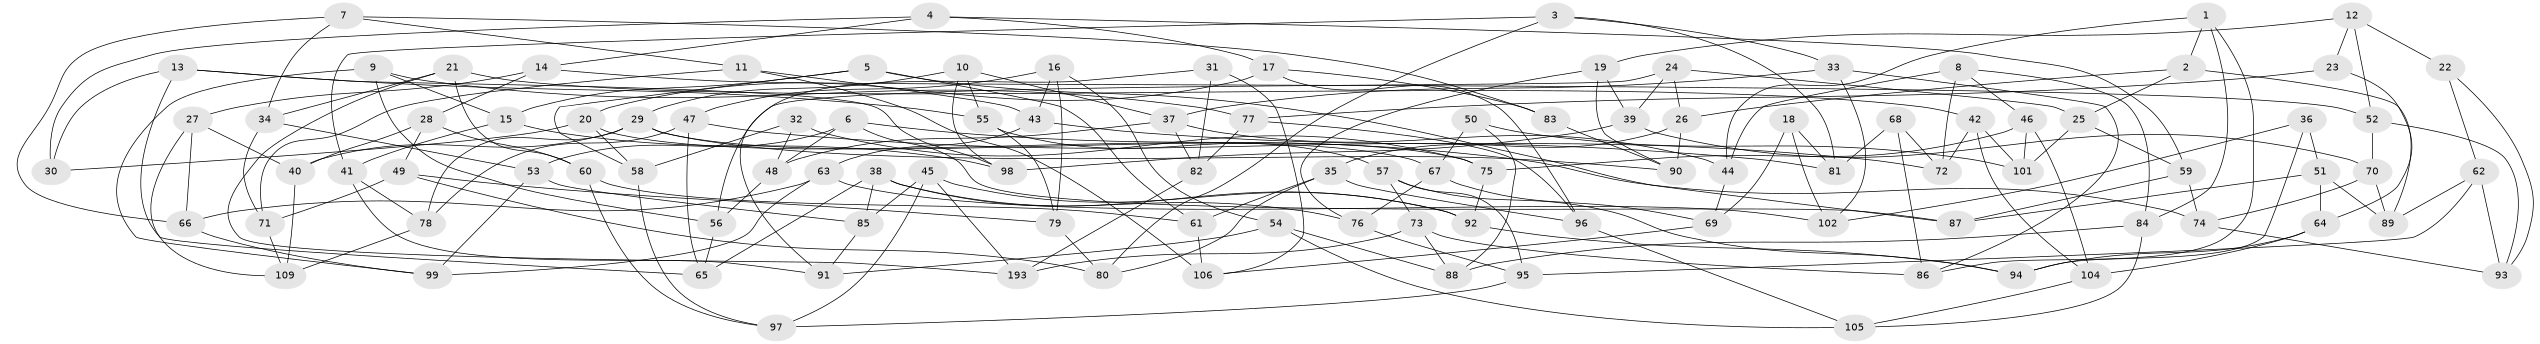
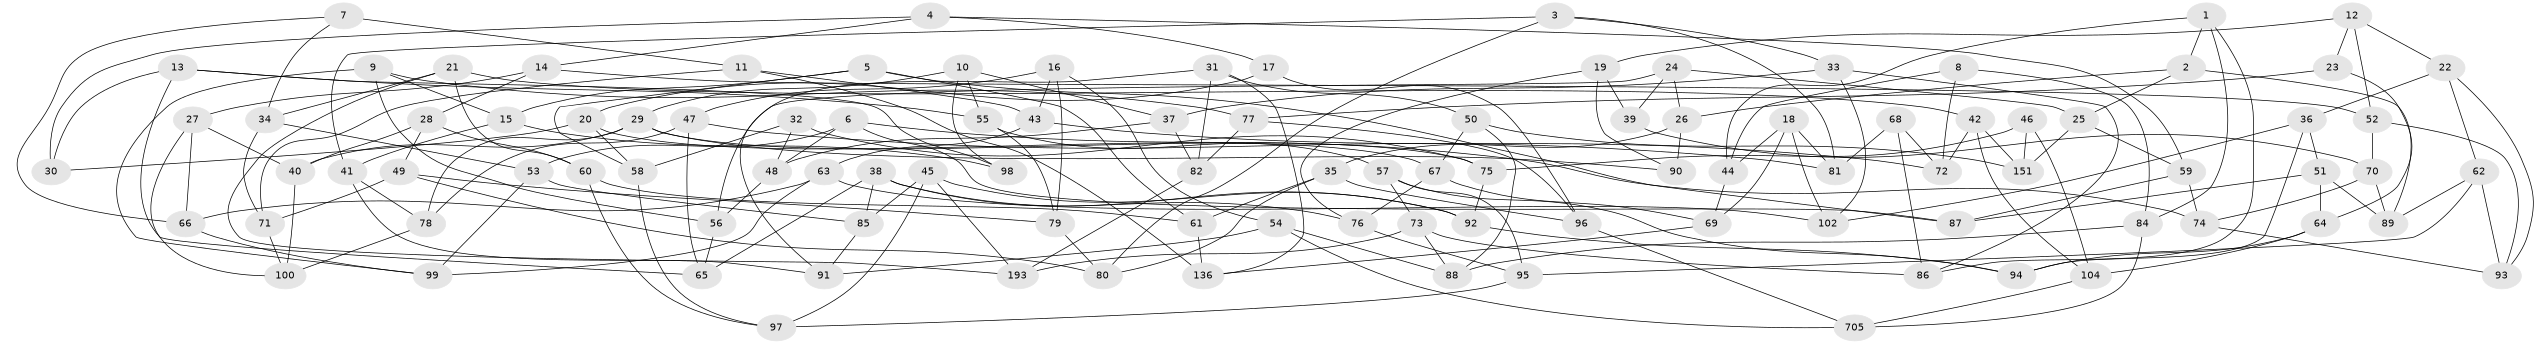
none -> (2379, 93)
(1993, 94) -> none
none -> (1383, 96)
(1551, 120) -> none
(1478, 137) -> (1764, 141)
(1306, 153) -> none
(2023, 172) -> (2023, 172)
(285, 276) -> (285, 276)
(1203, 276) -> (1203, 276)
(1855, 328) -> (1855, 328)
